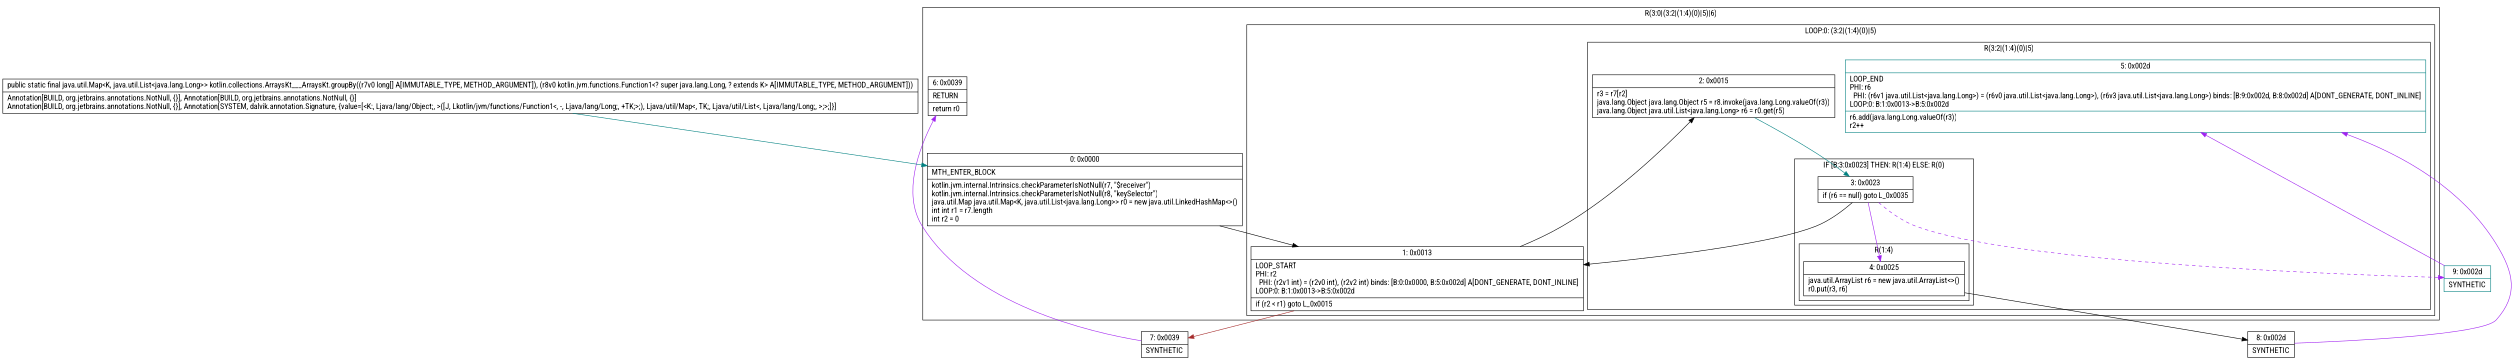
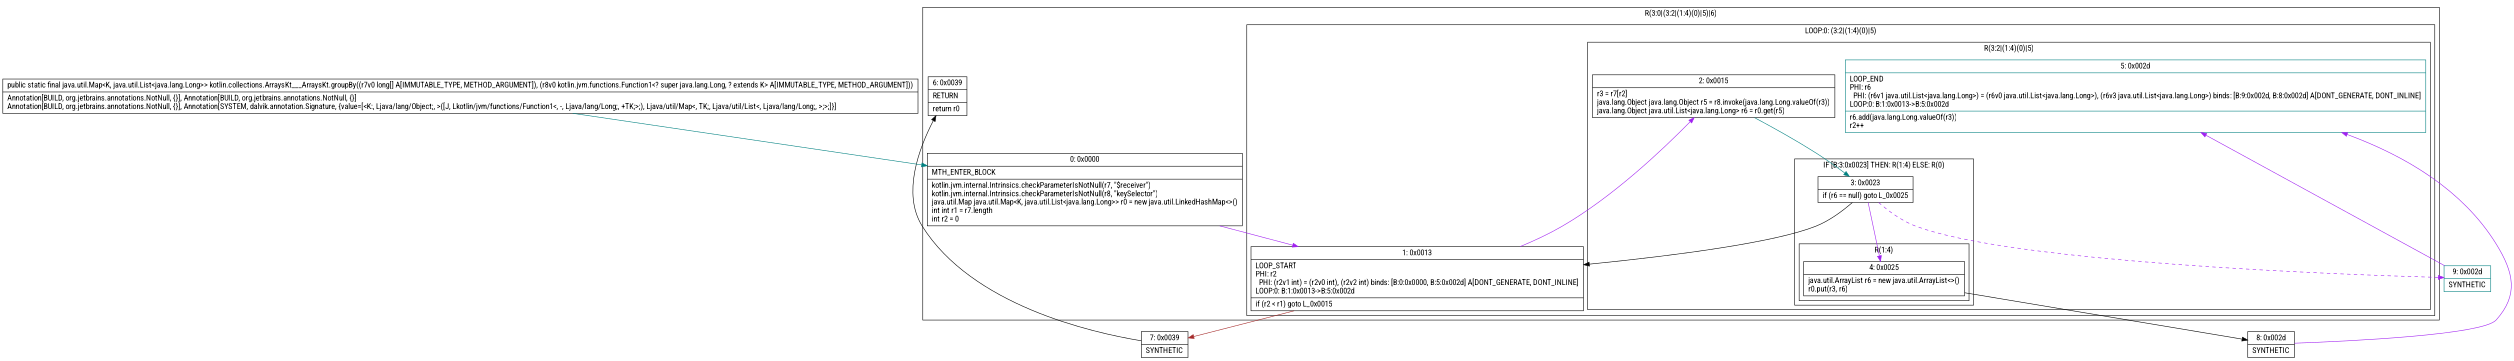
(1611, 193) -> (1611, 193)
(1866, 196) -> (1866, 196)
(1256, 236) -> (1256, 236)
(972, 277) -> (972, 277)
